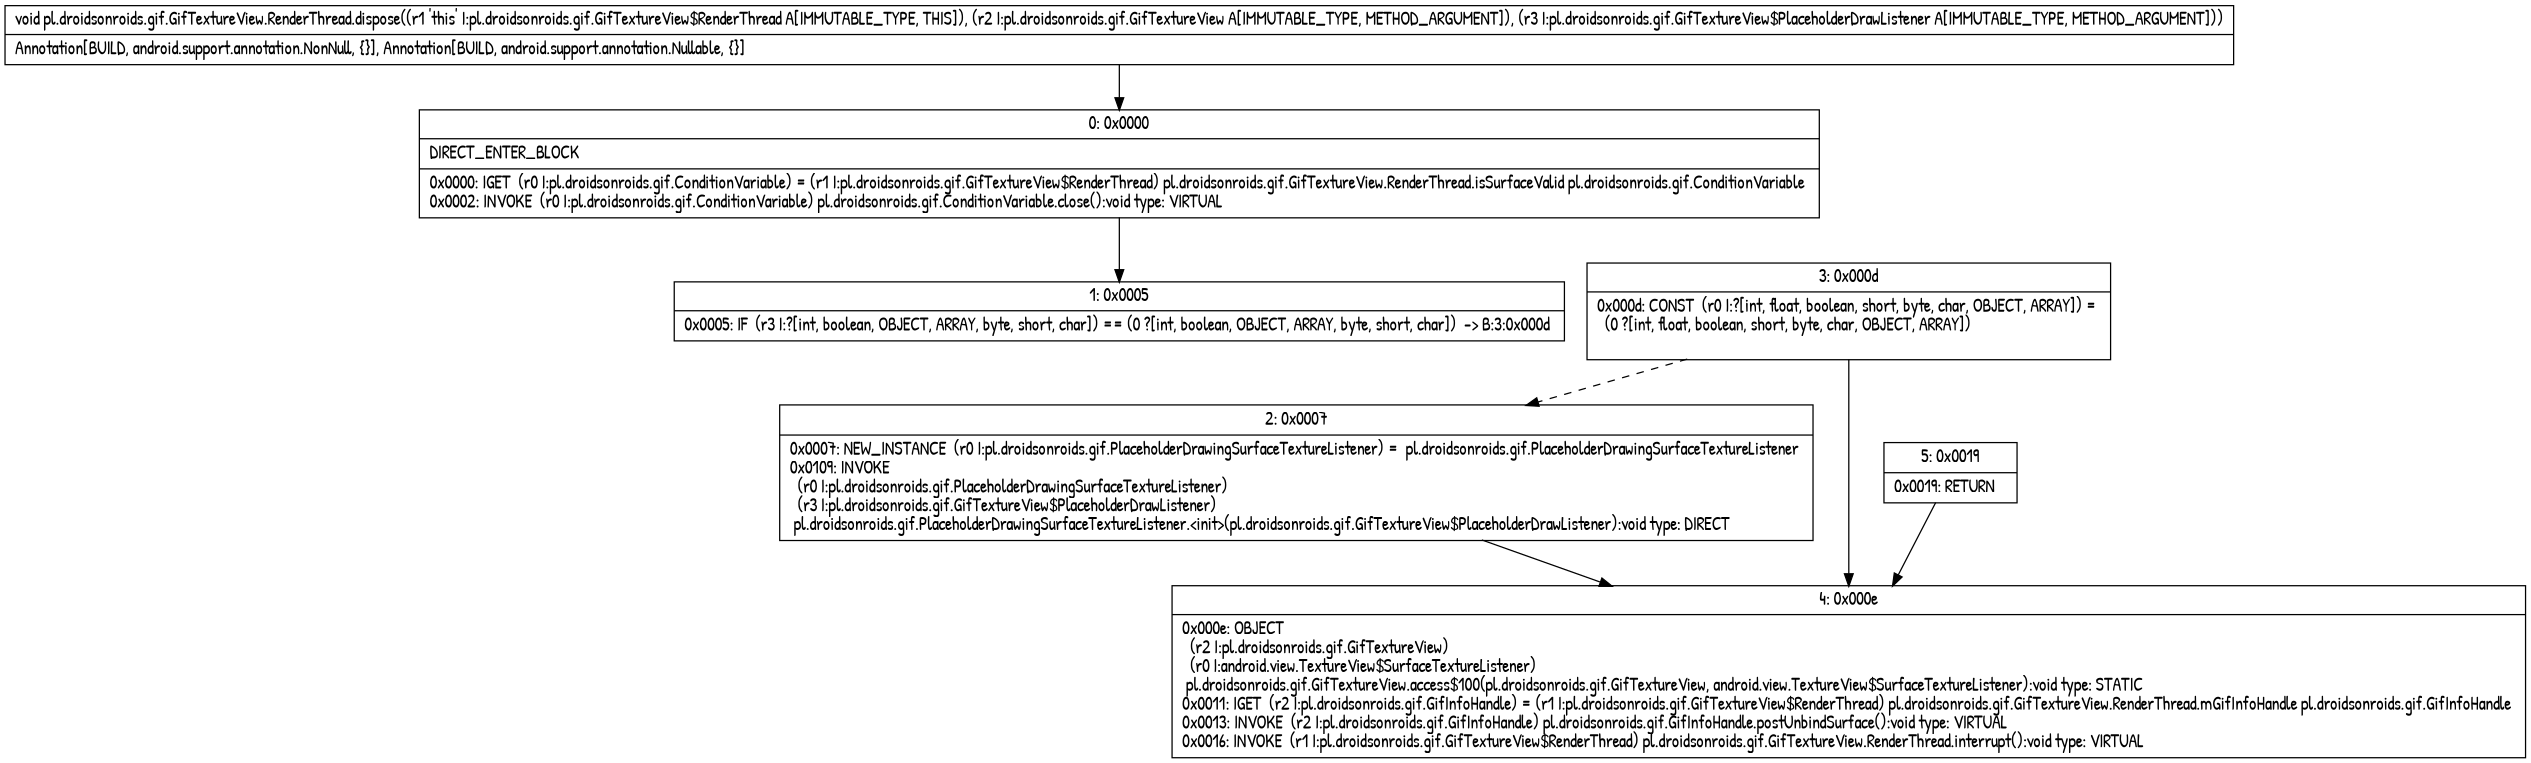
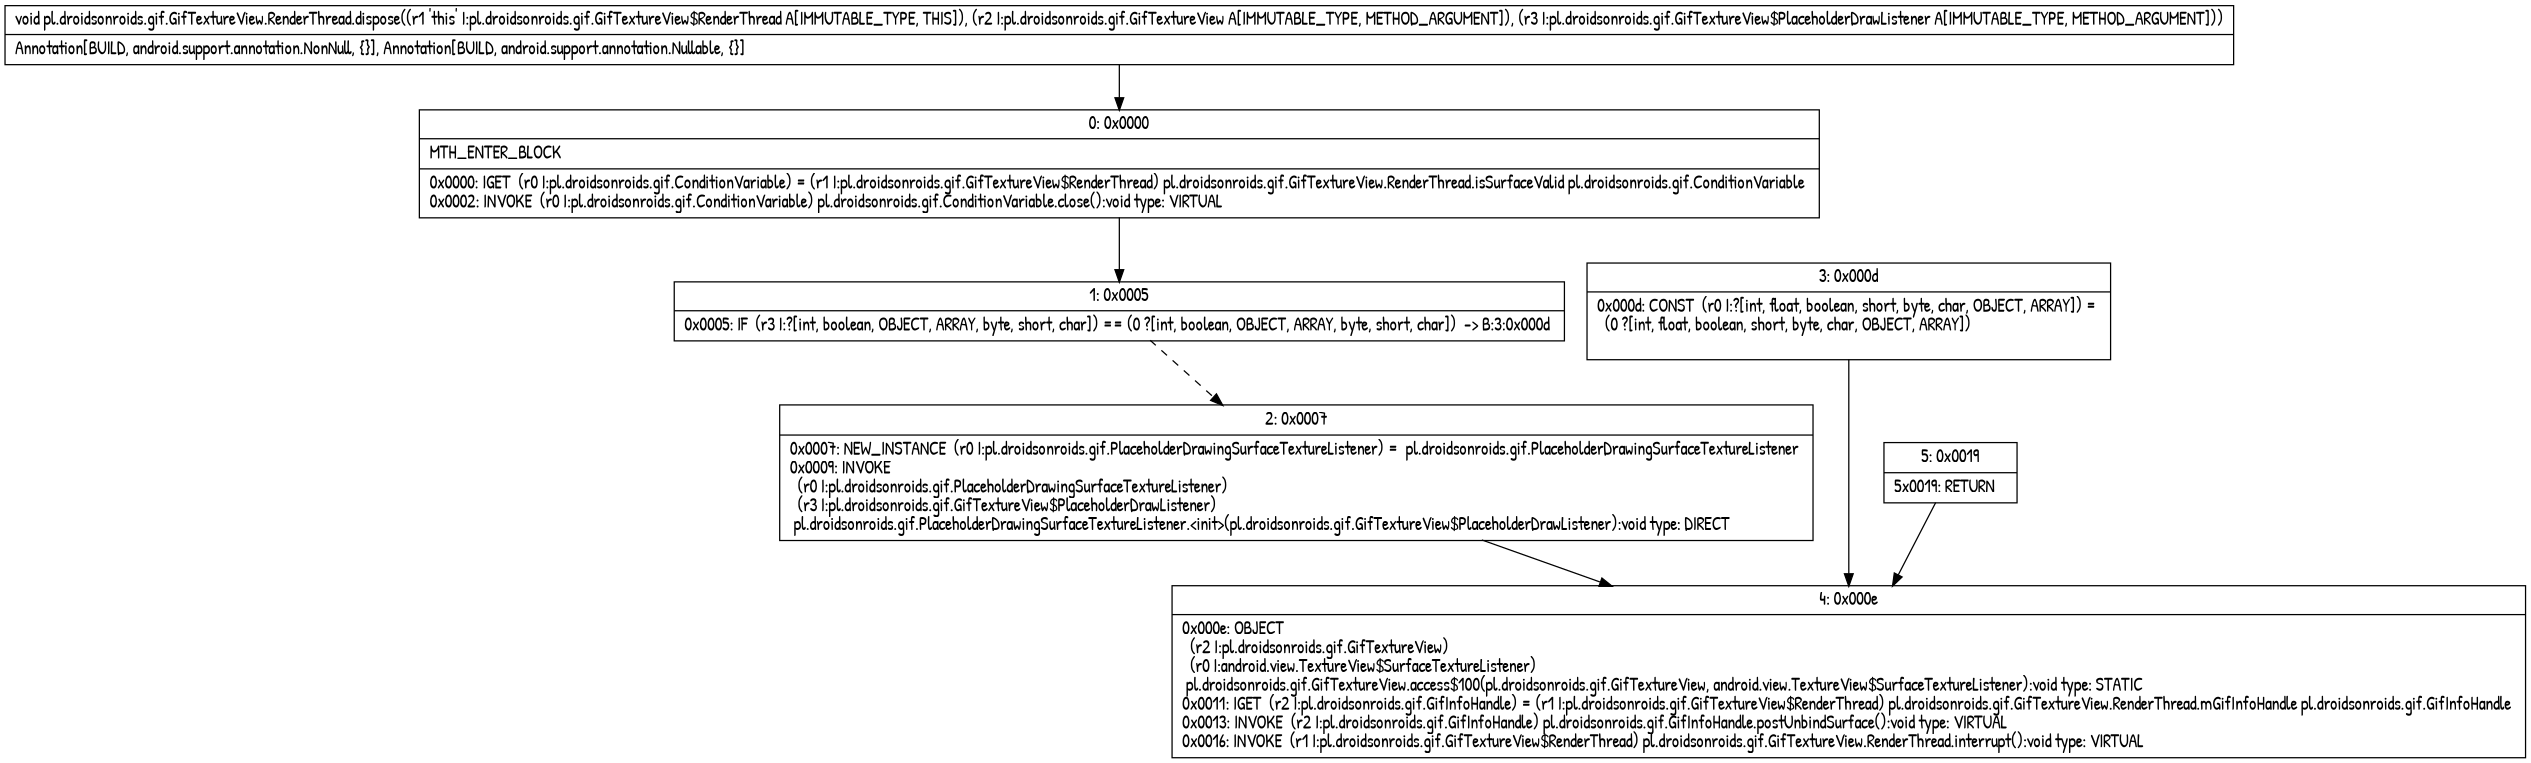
(505, 153) -> (496, 153)
(1613, 381) -> (1182, 369)
(844, 468) -> (844, 468)
(1951, 487) -> (1951, 487)
